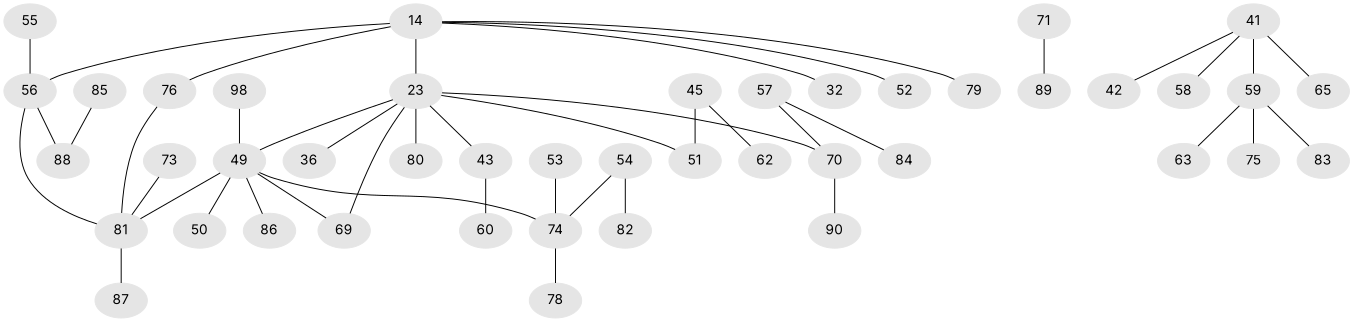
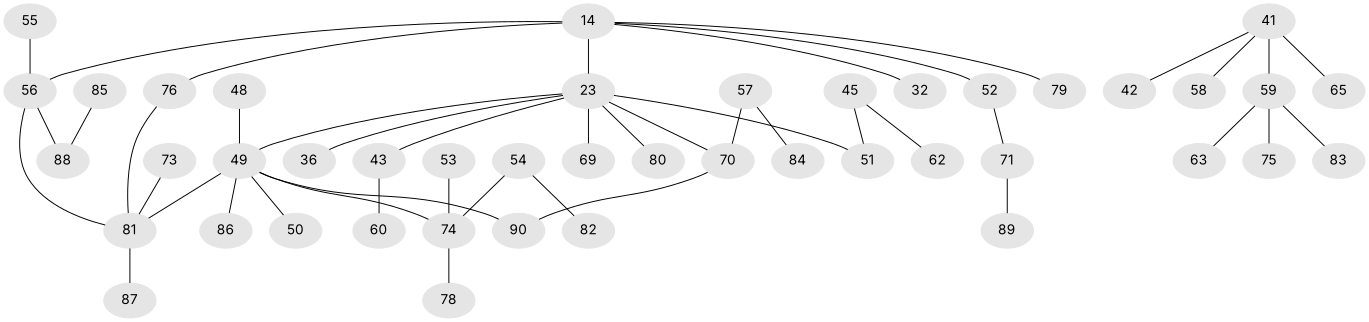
(239, 91) -> (239, 91)
none -> (999, 126)
(292, 196) -> (385, 196)
